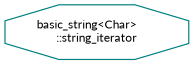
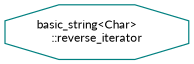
(97, 32) -> (97, 32)
